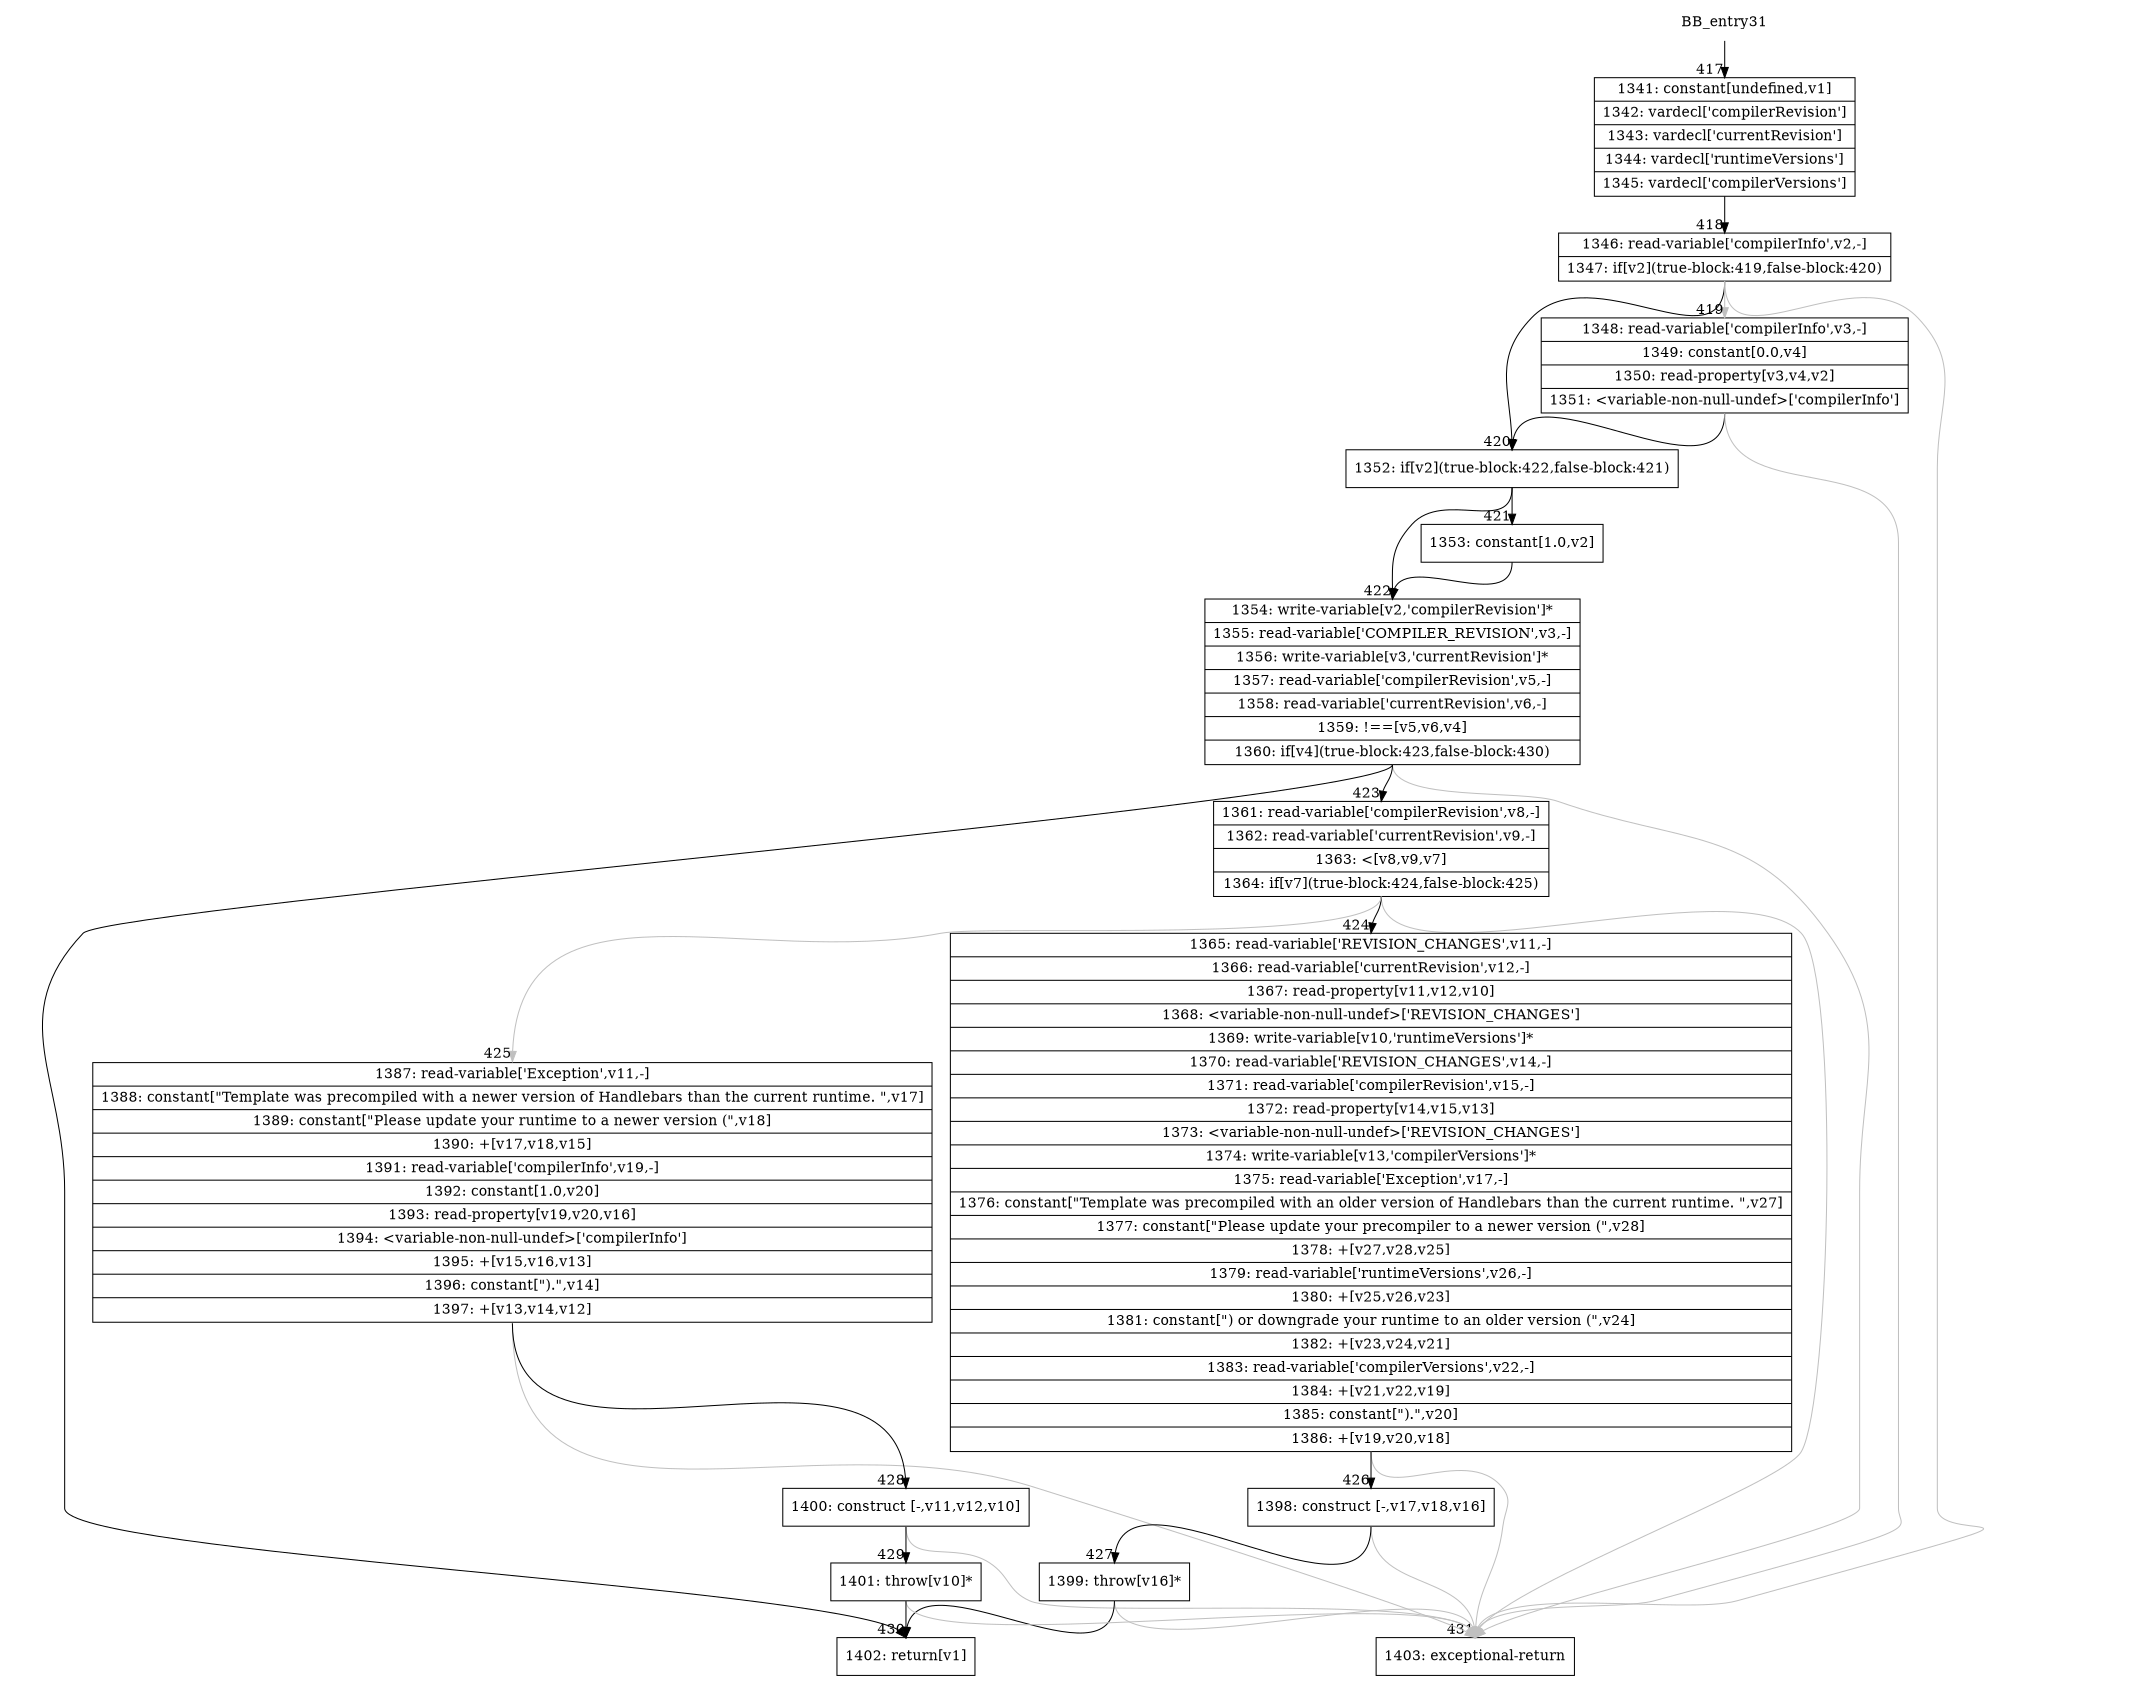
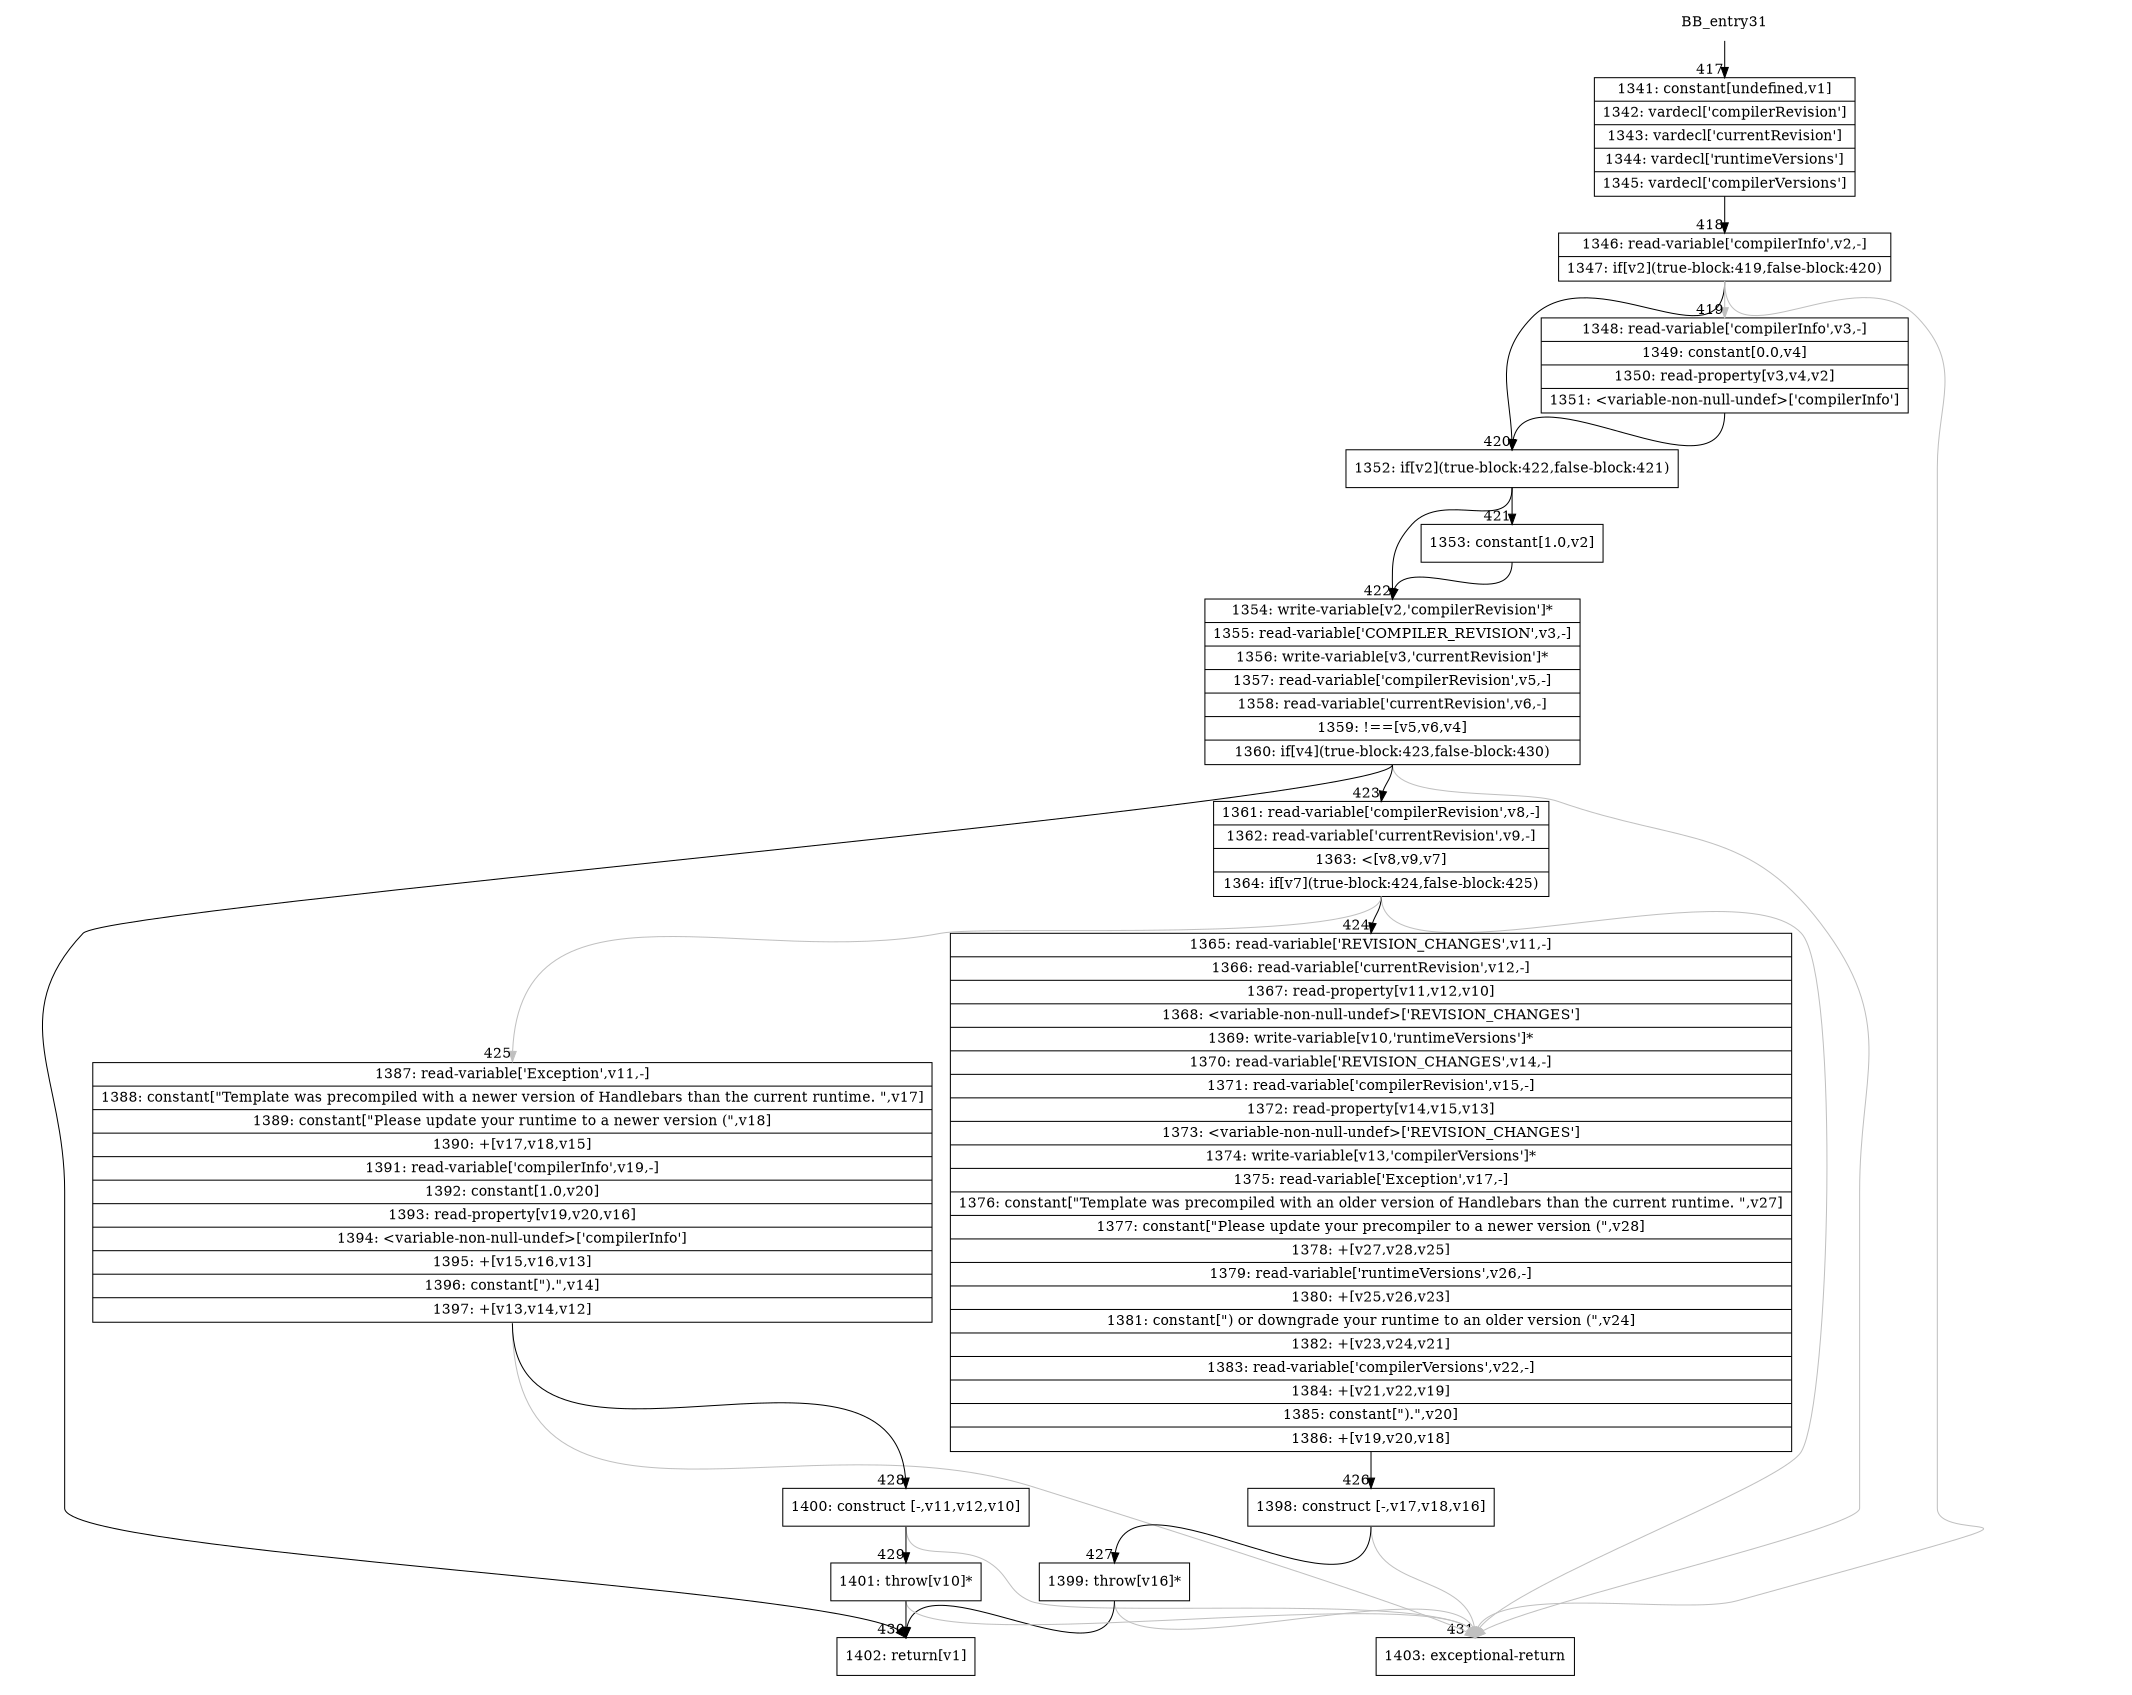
(1898, 1134) -> none
(1500, 1486) -> none
